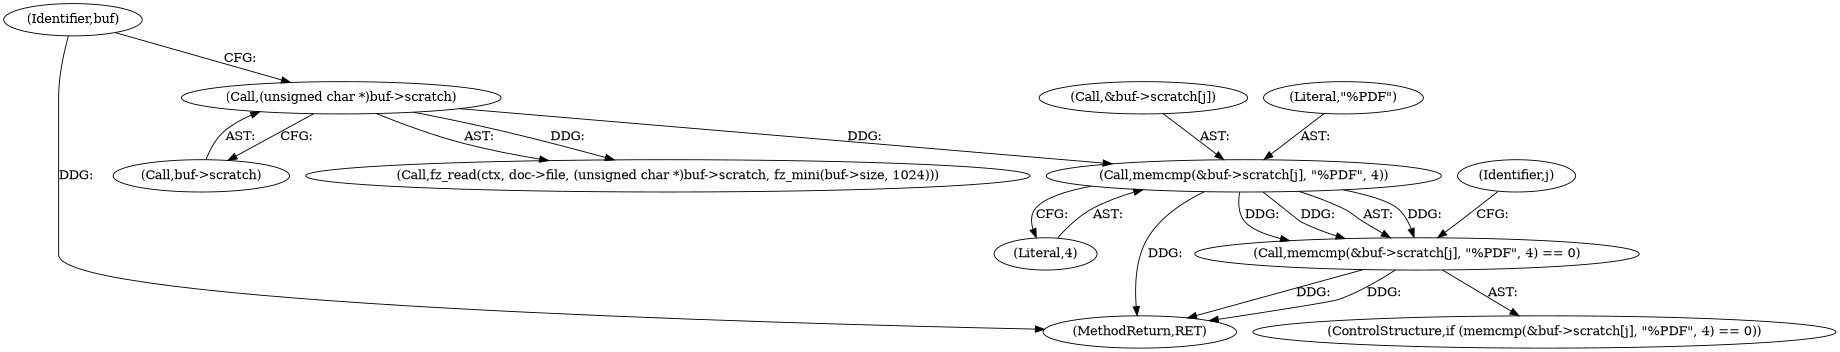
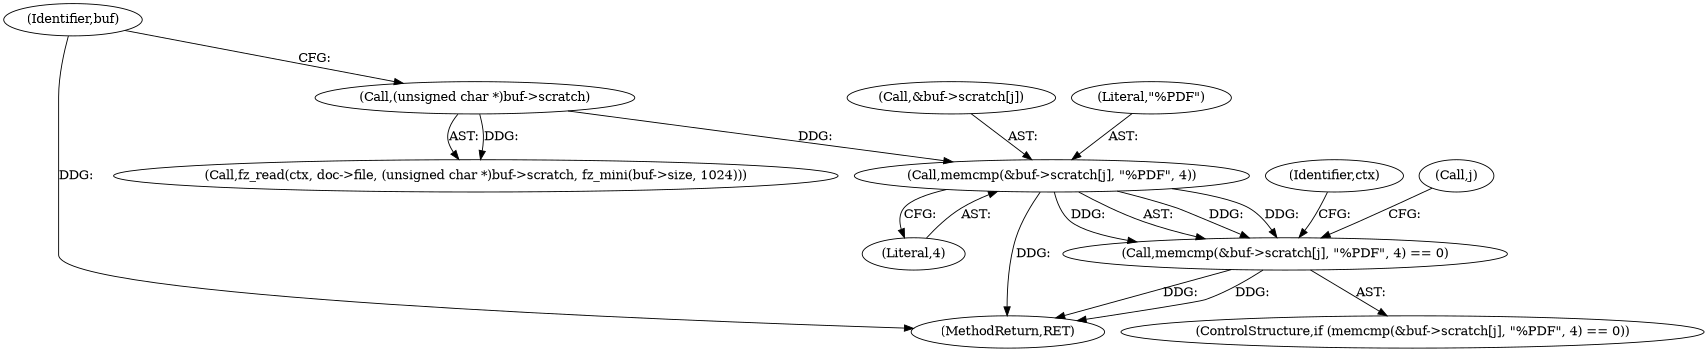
(201, 176) -> none
none -> (1334, 176)
(1517, 176) -> (1456, 176)
